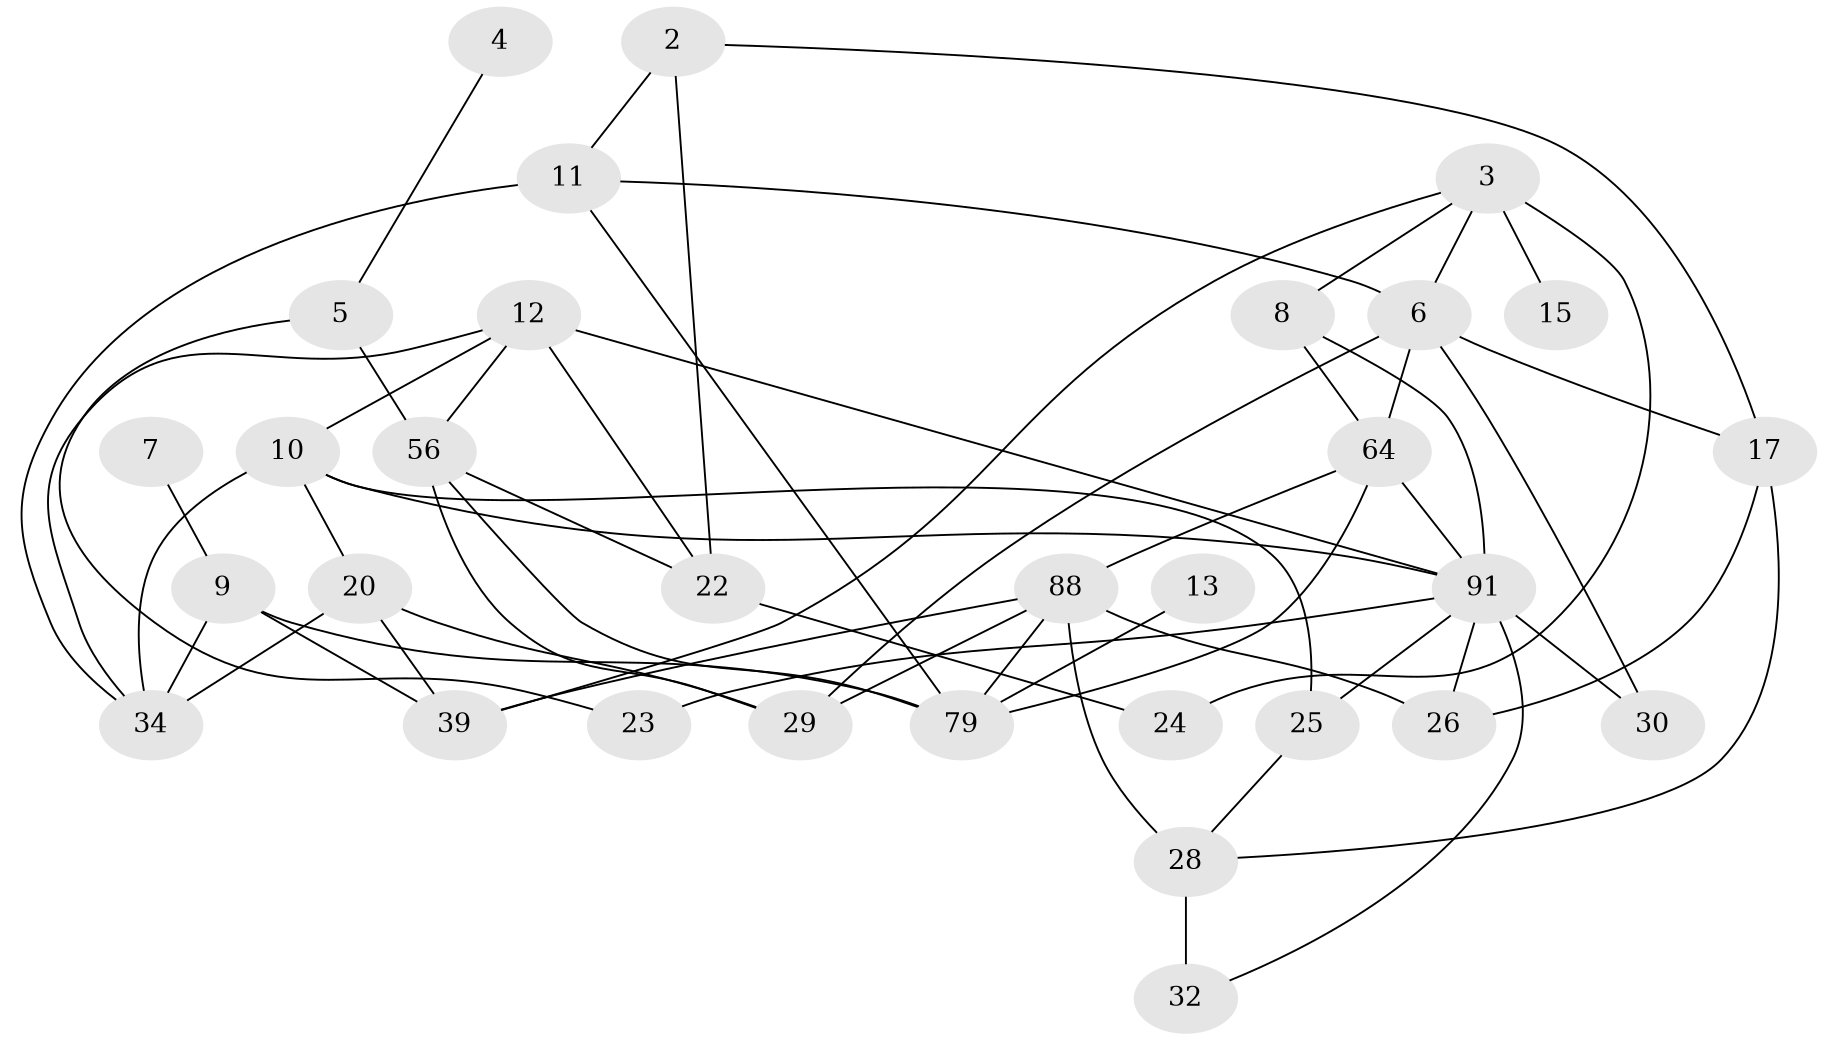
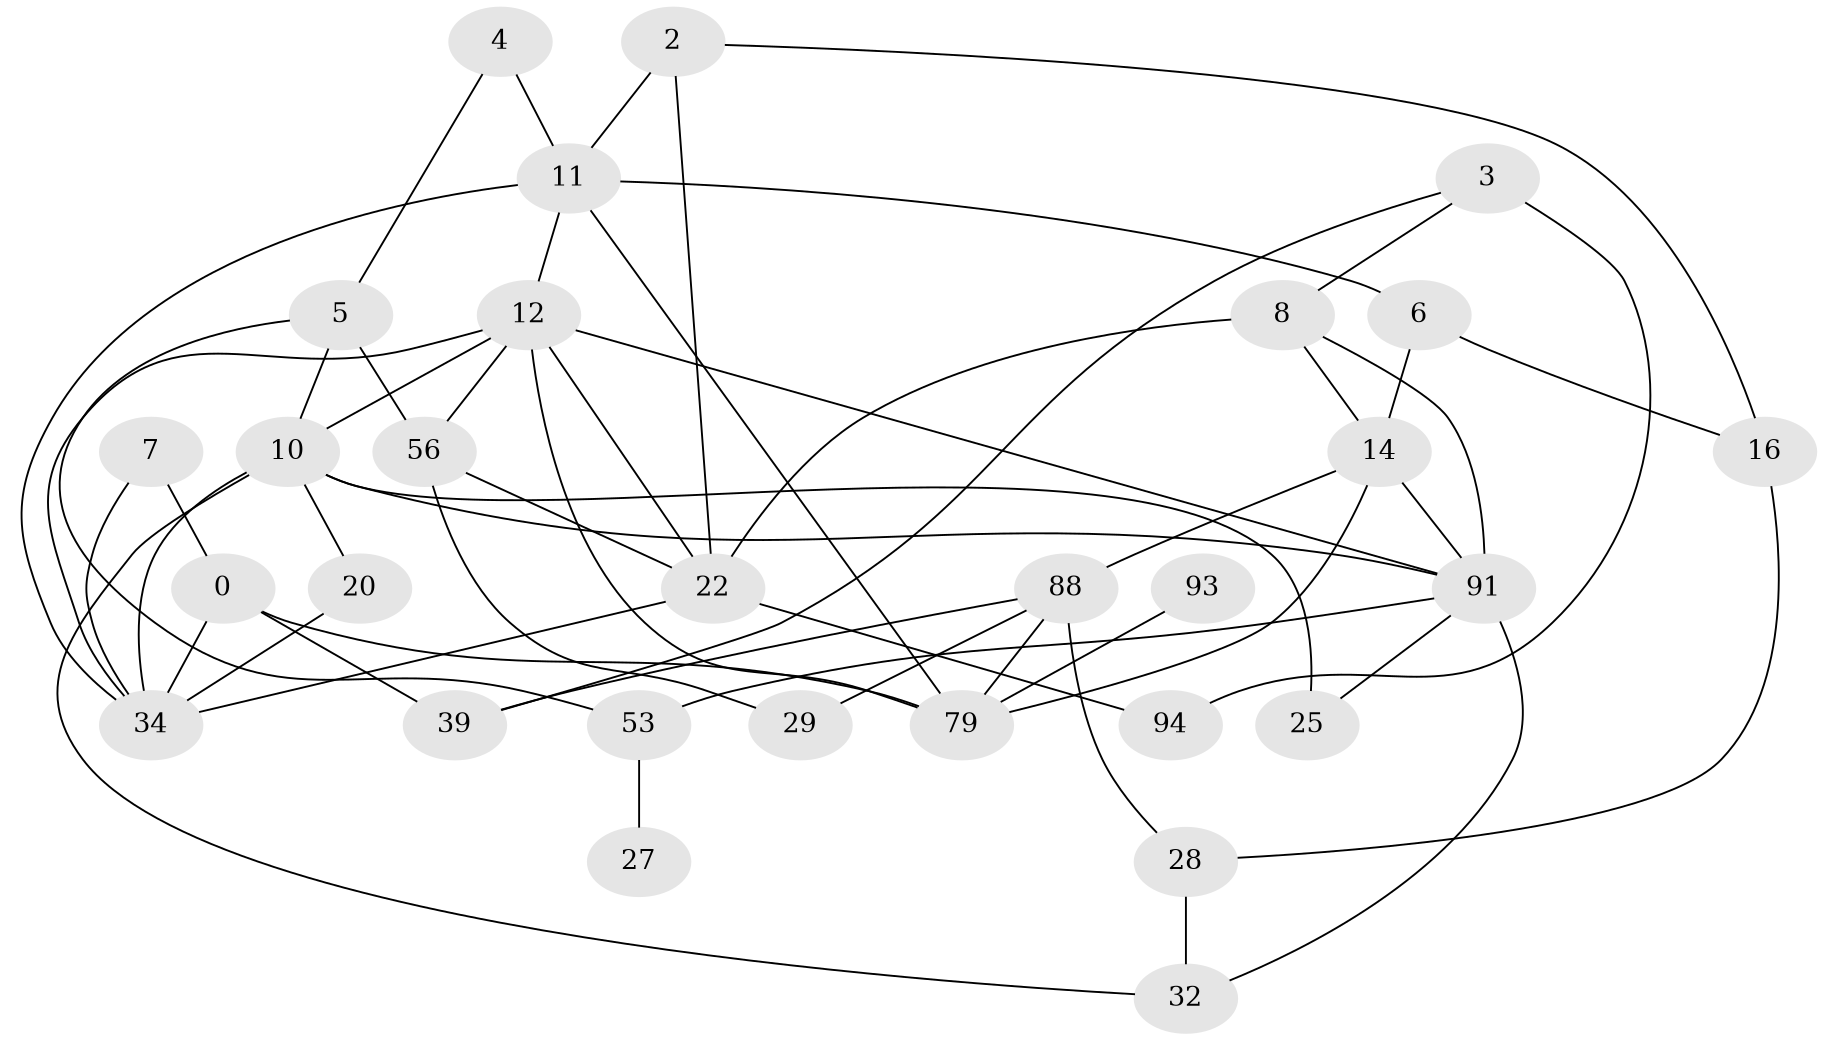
none -> (535, 110)
none -> (549, 247)
(1454, 247) -> none
(1556, 315) -> none
none -> (950, 377)
none -> (314, 384)
(1380, 452) -> (1380, 452)
(1765, 452) -> (1765, 452)
(1061, 512) -> none
none -> (86, 589)
(223, 589) -> (223, 589)
(1203, 589) -> (1203, 589)
(516, 646) -> none
(640, 650) -> (652, 629)
(410, 661) -> none
none -> (409, 662)
(639, 725) -> (639, 725)
(1171, 725) -> (1171, 725)
(1444, 725) -> none
(1653, 725) -> none
(1247, 794) -> none
none -> (639, 862)
none -> (408, 903)
